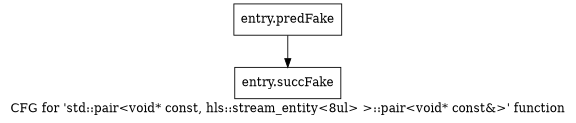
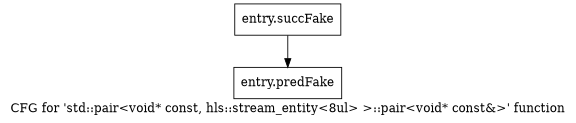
(288, 47) -> (288, 47)
